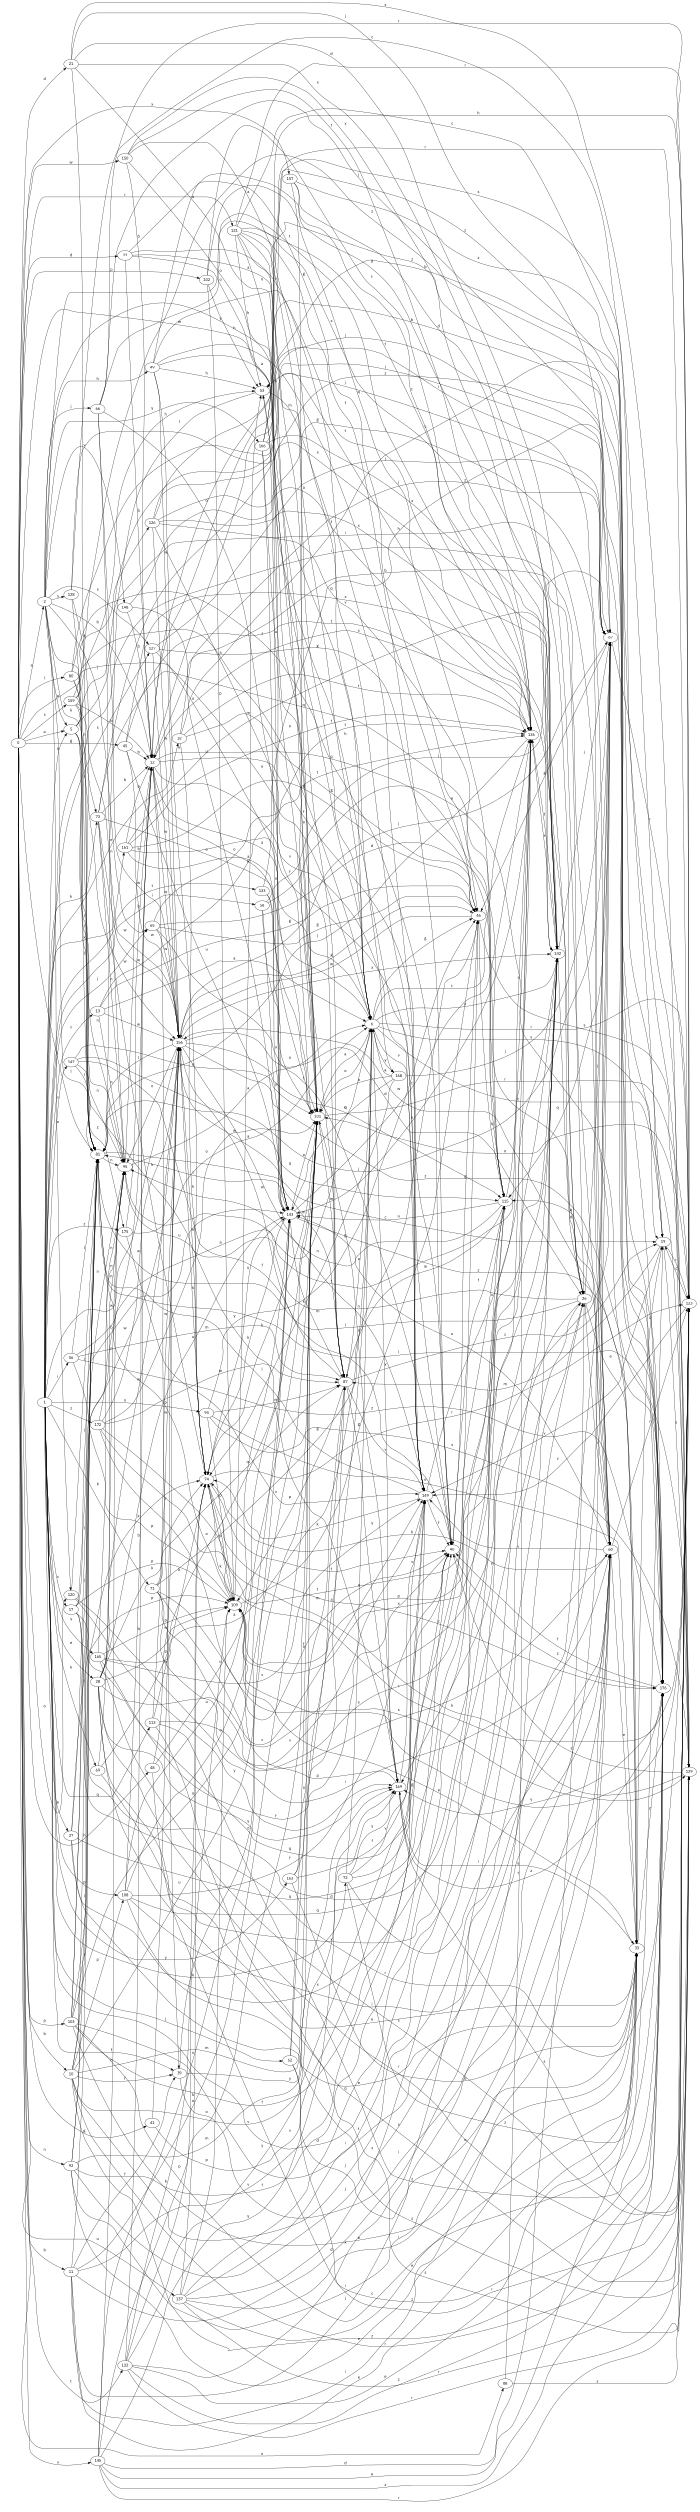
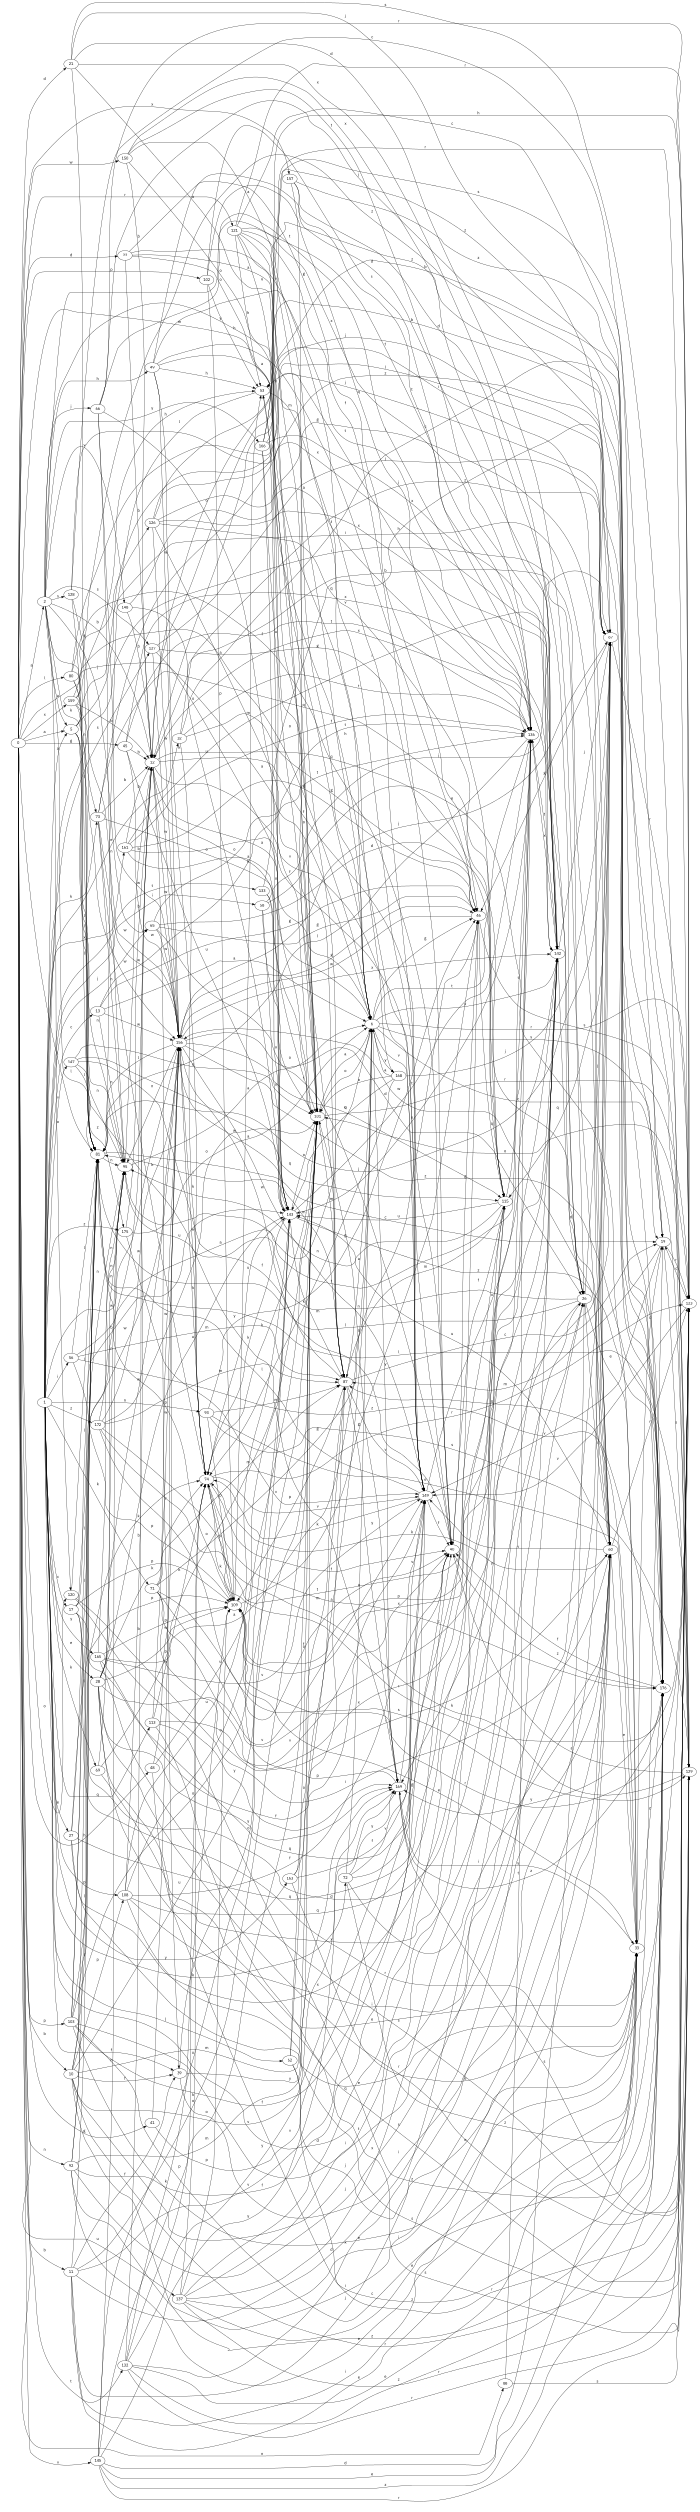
none -> (314, 1510)
(632, 1545) -> (622, 1579)
